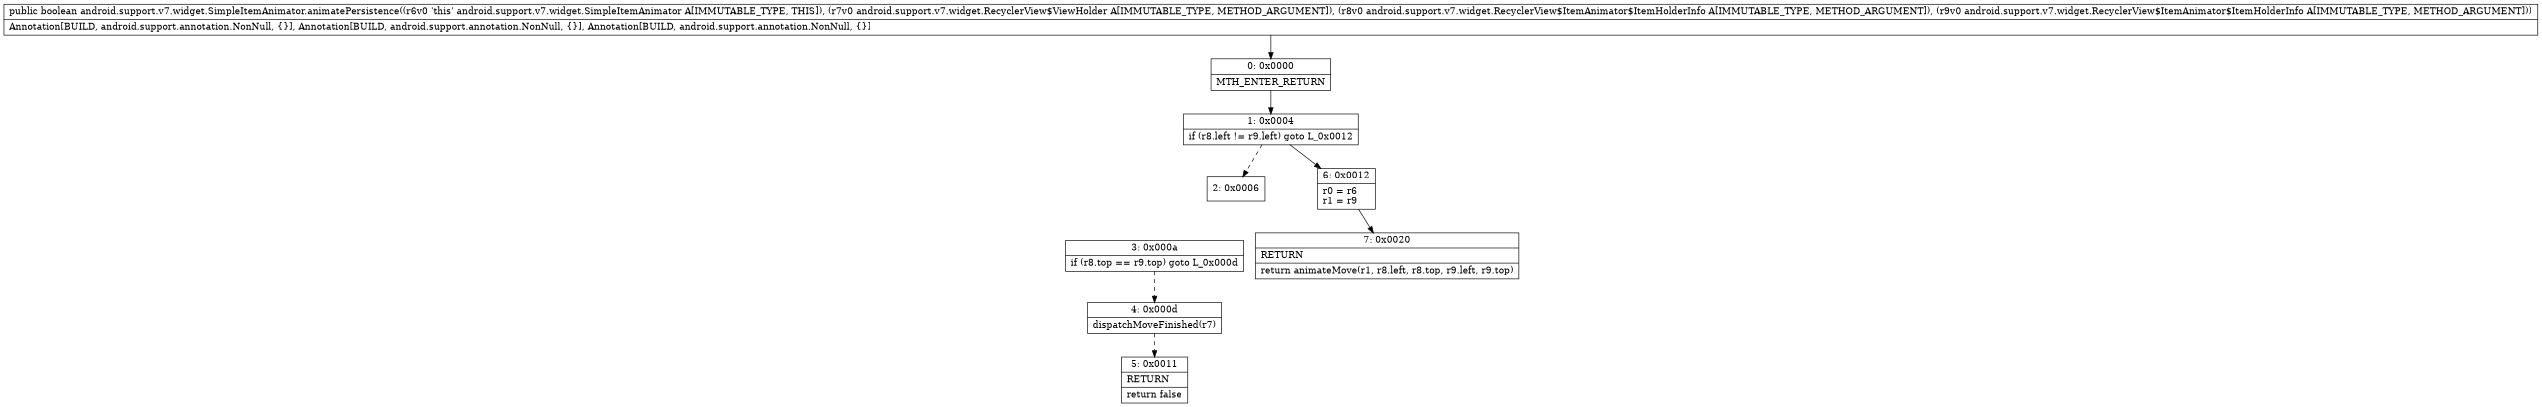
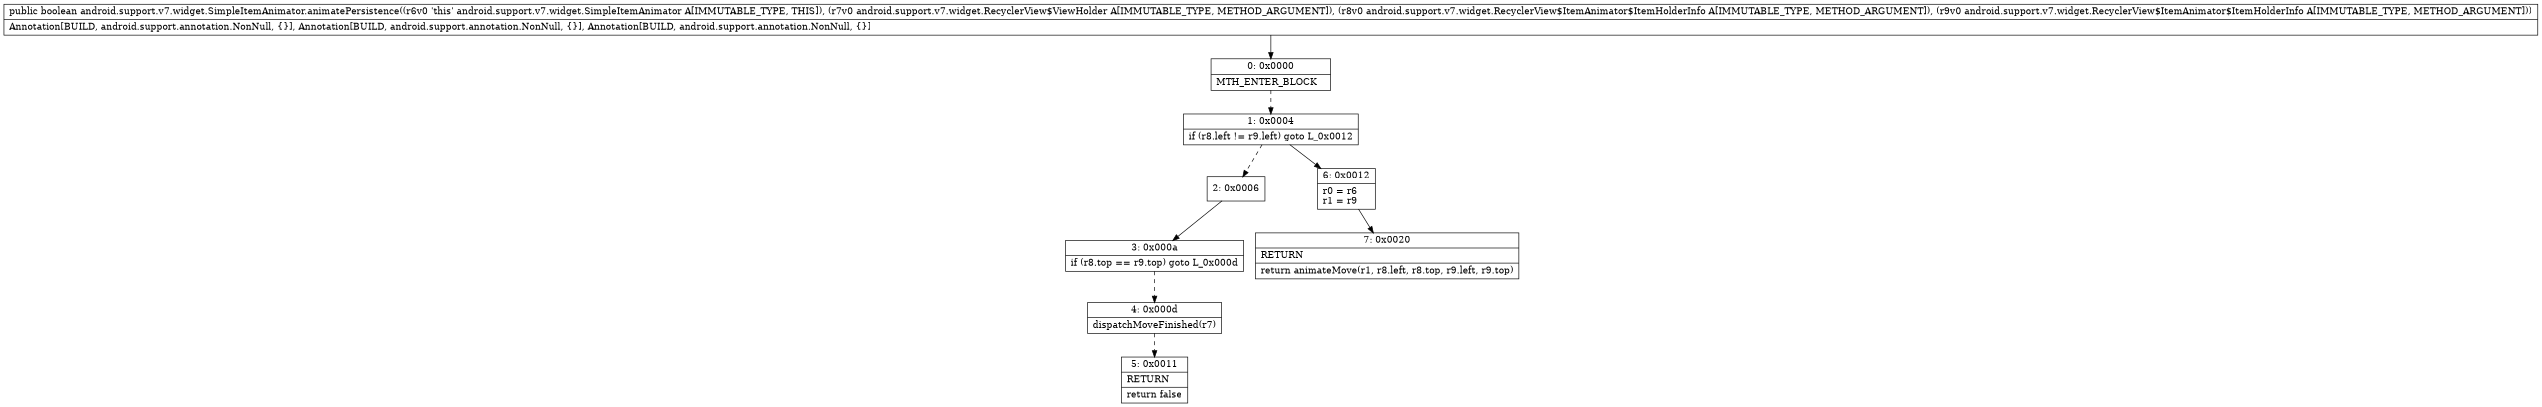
(1271, 82) -> (1267, 82)
(1271, 99) -> (1271, 99)
none -> (1200, 219)
